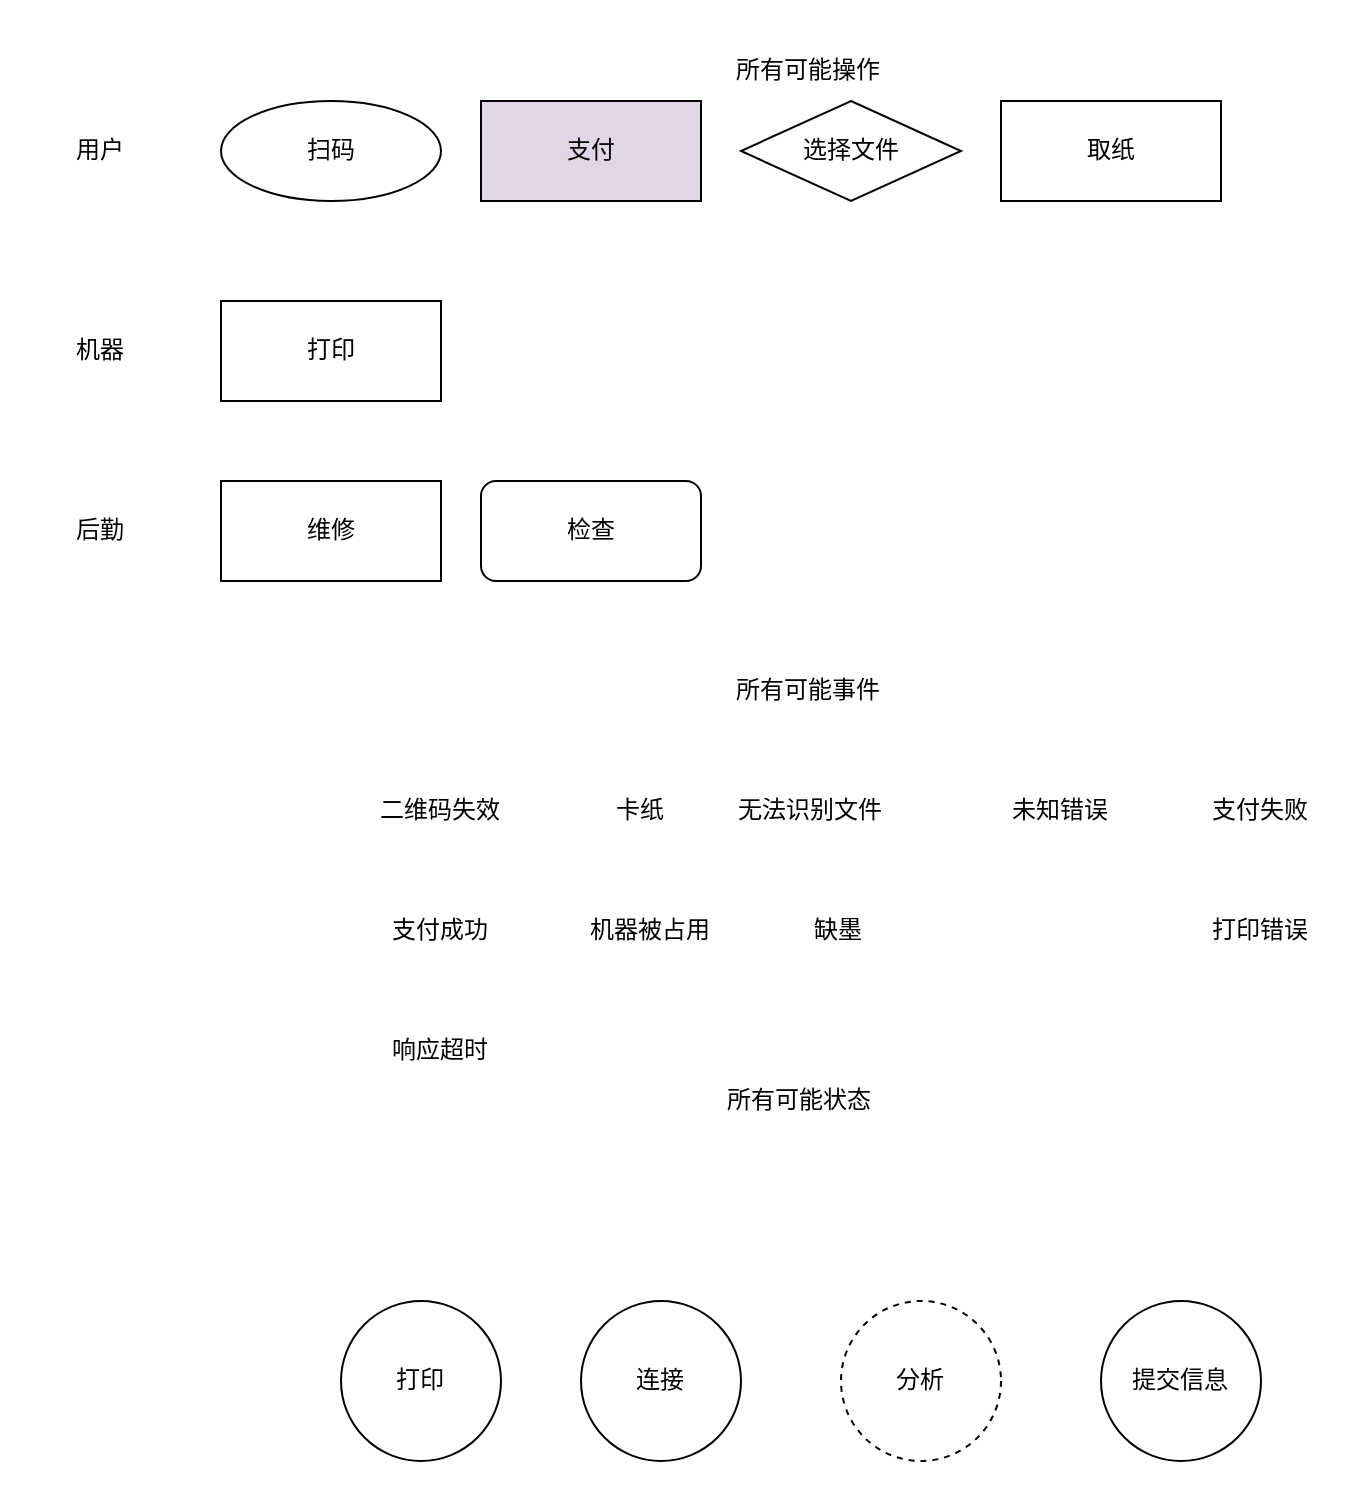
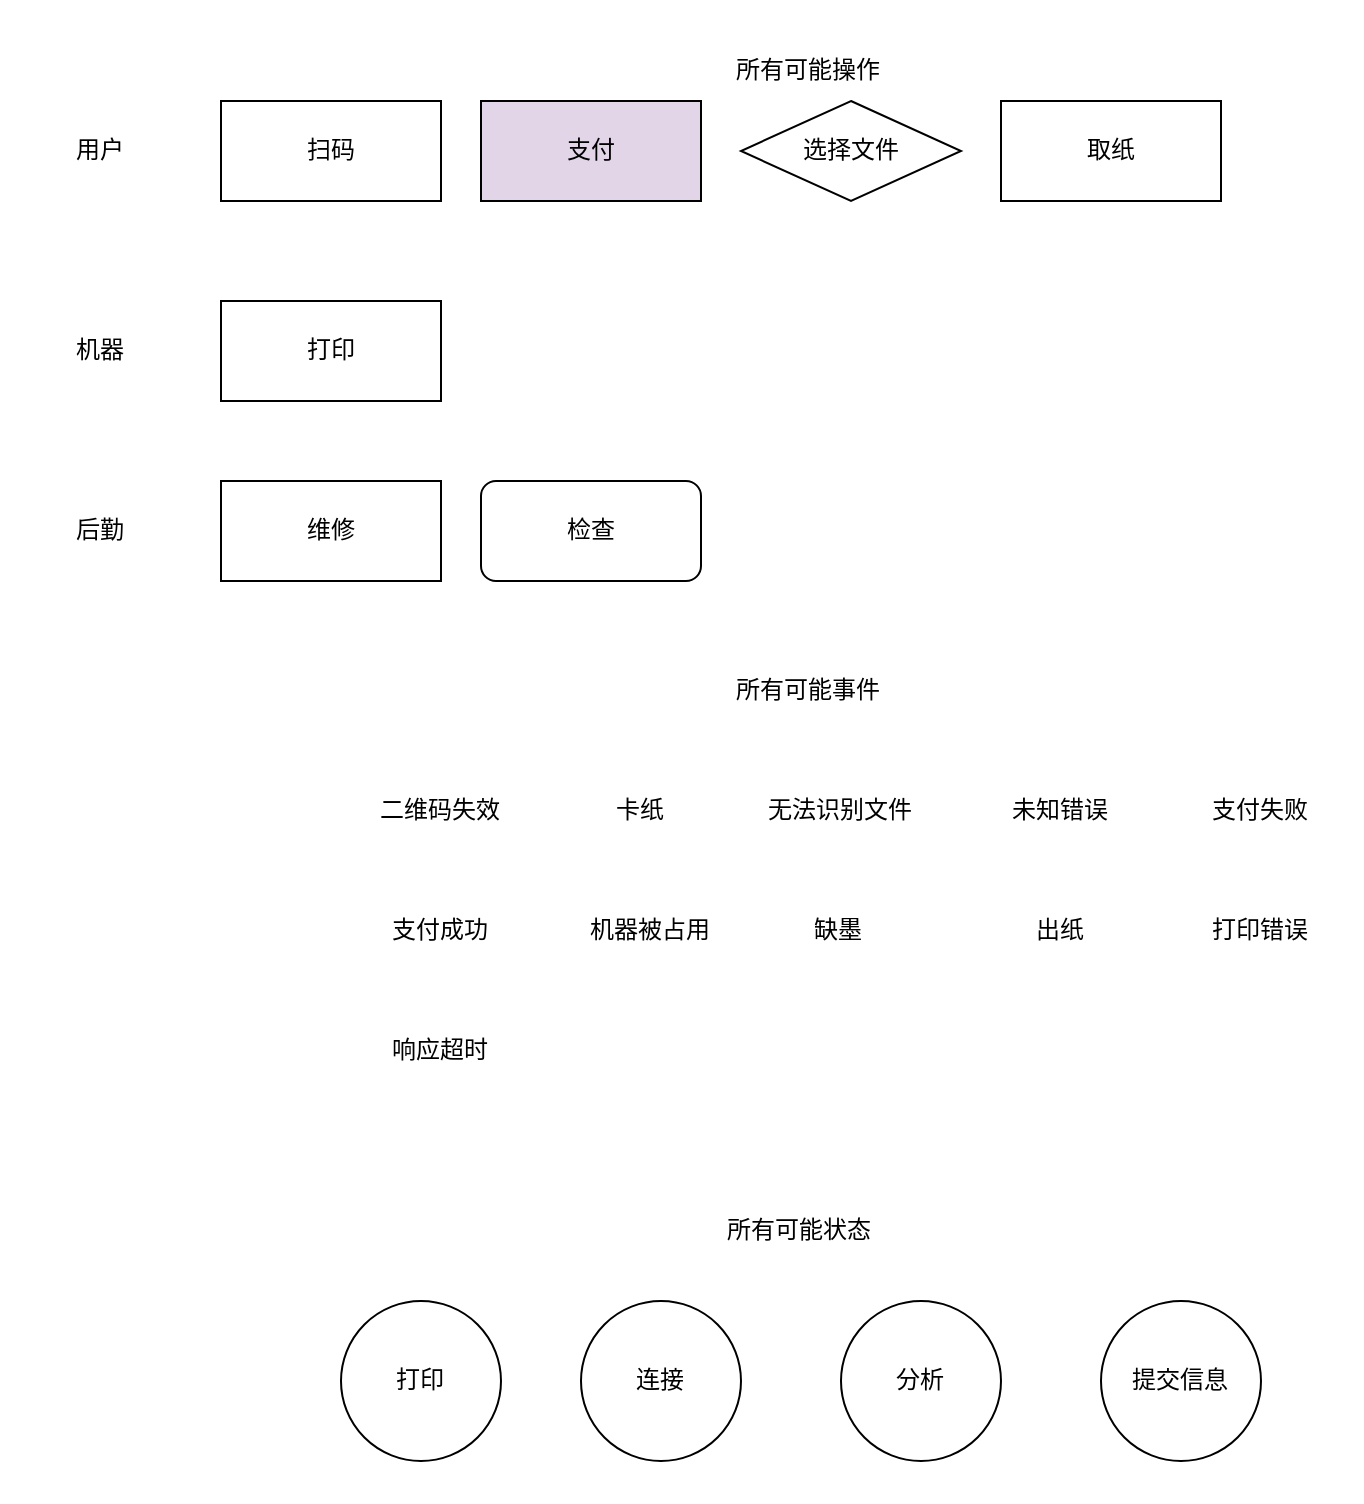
(331, 151) -> (331, 151)
(811, 811) -> (841, 811)
none -> (1061, 931)
(800, 1101) -> (800, 1231)
(921, 1381) -> (921, 1381)
